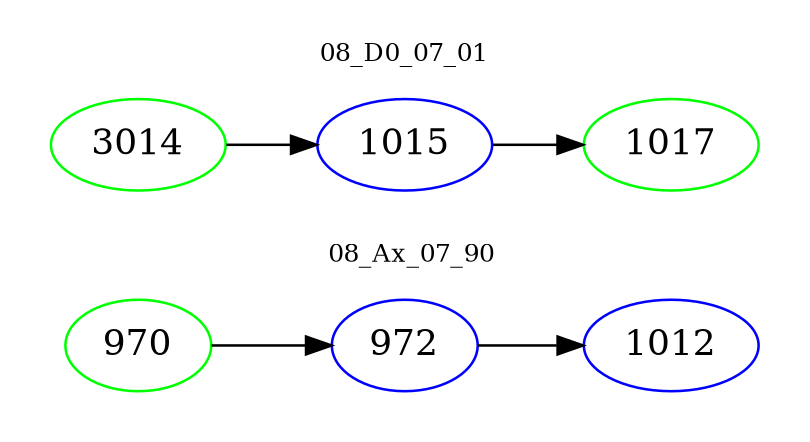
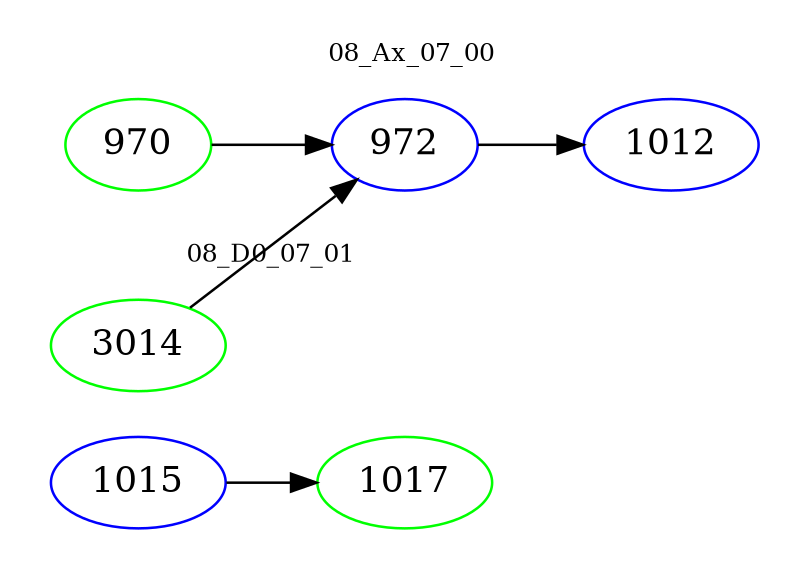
(259, 145) -> (263, 252)
(412, 255) -> (412, 55)
